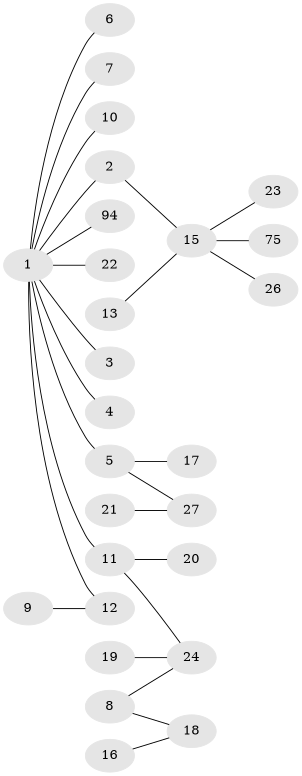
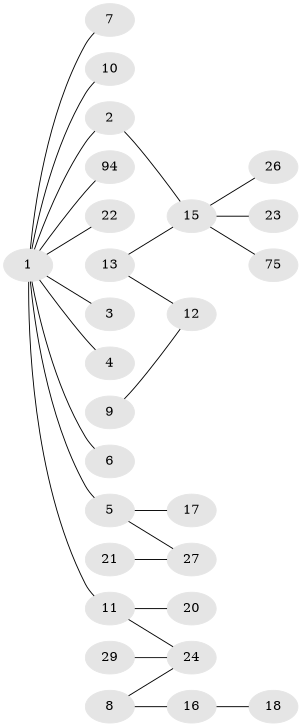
(42, 444) -> (151, 290)
(110, 658) -> (110, 658)
(151, 719) -> (151, 707)
